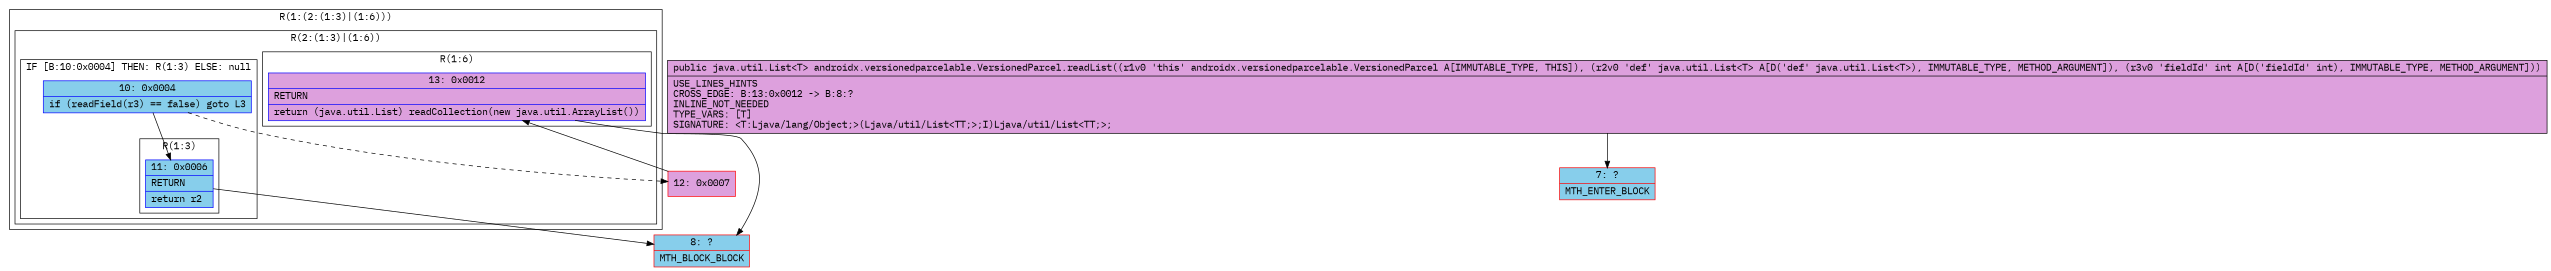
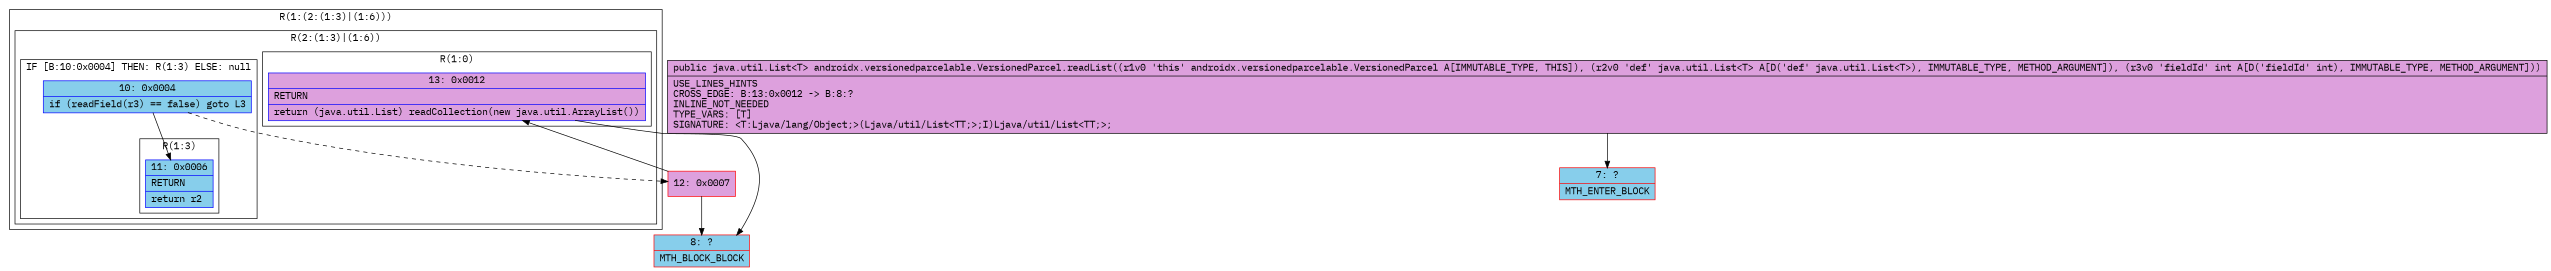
(457, 60) -> (457, 60)
(430, 216) -> (702, 212)
